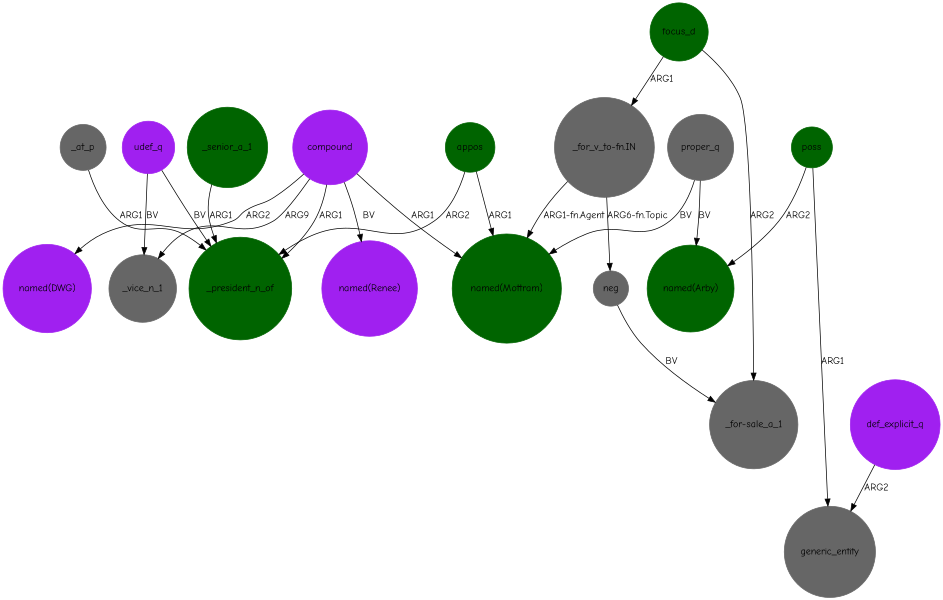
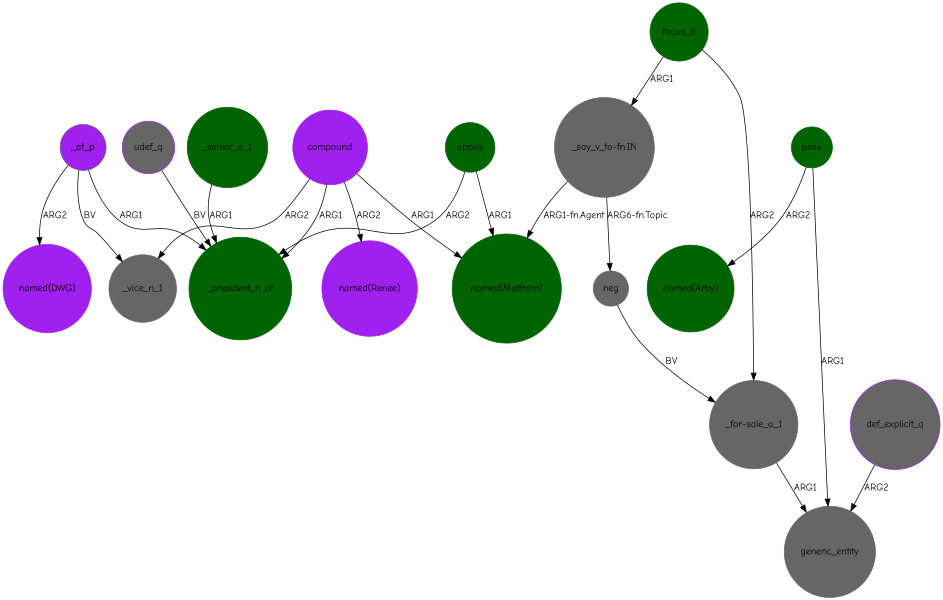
(83, 147) -> (83, 147)
(148, 147) -> (148, 147)
(604, 147) -> (604, 147)
(701, 147) -> none
(146, 211) -> (83, 220)
(297, 216) -> (297, 216)
(369, 216) -> (369, 216)
(185, 228) -> (47, 199)
(895, 425) -> (895, 425)
none -> (790, 485)
